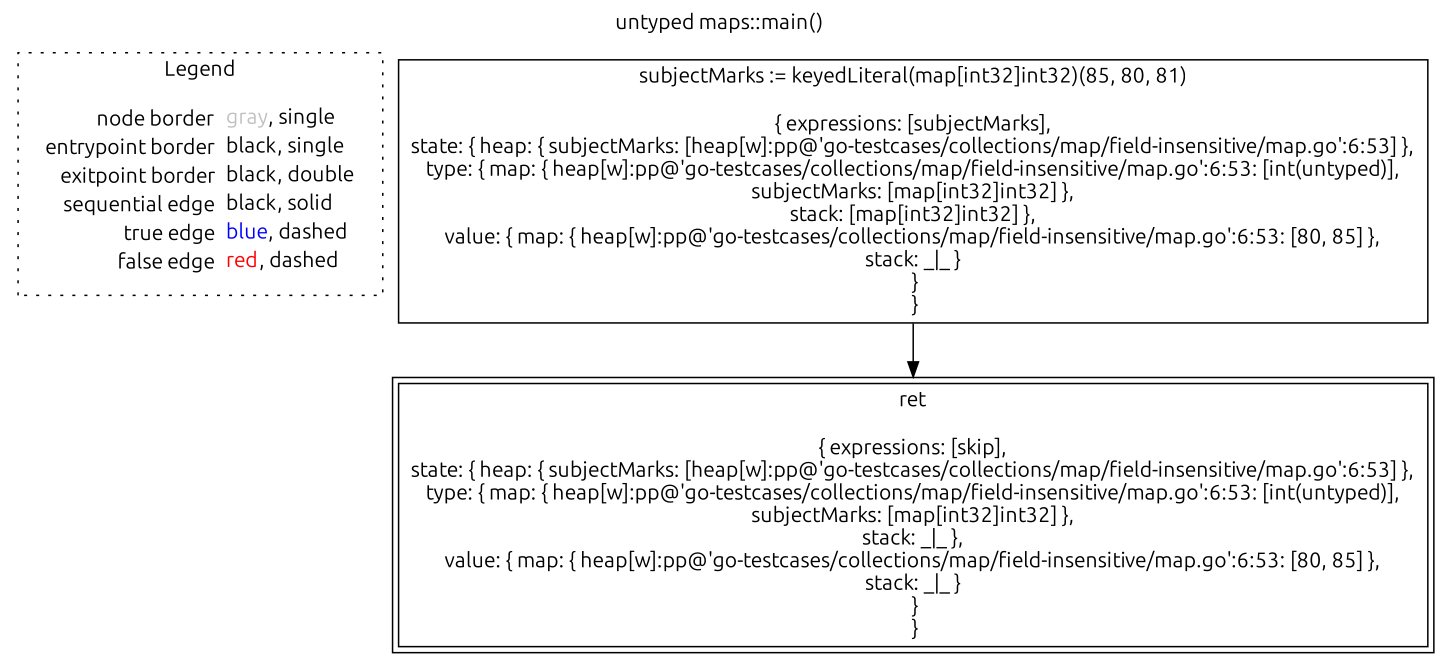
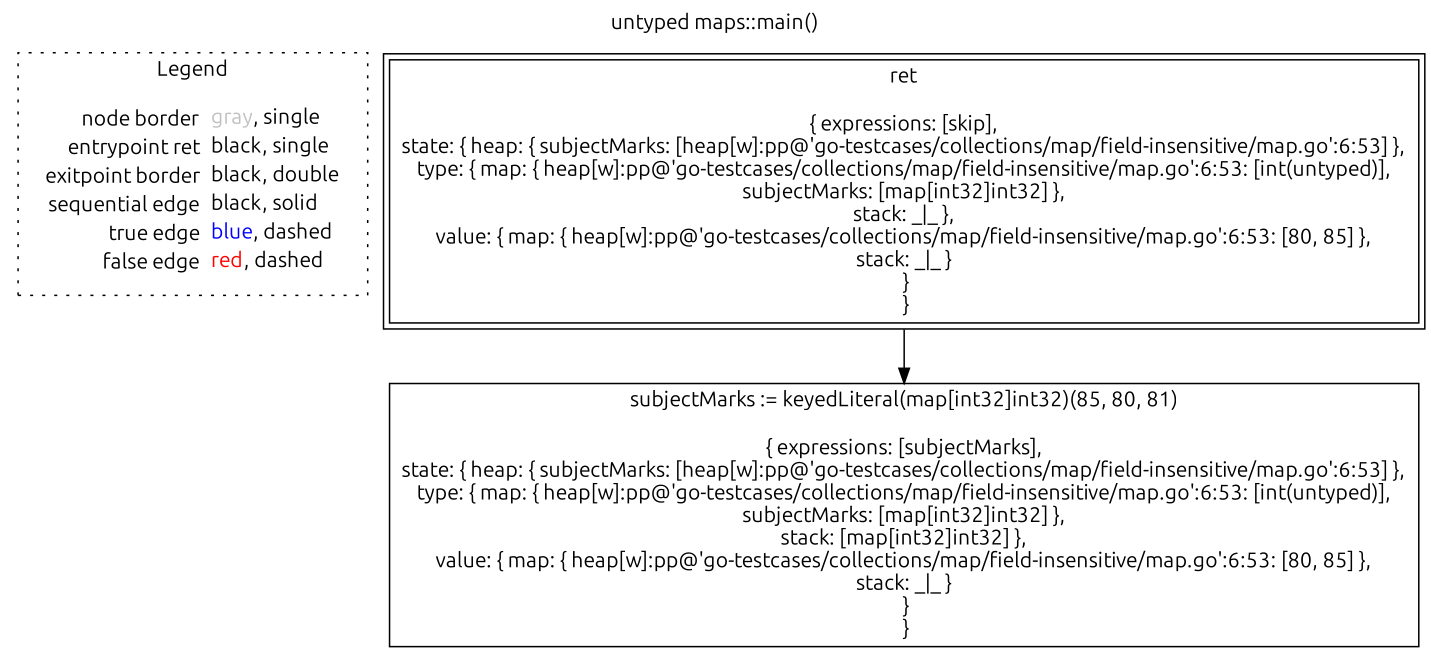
(133, 148) -> (136, 148)
(913, 343) -> (904, 349)
